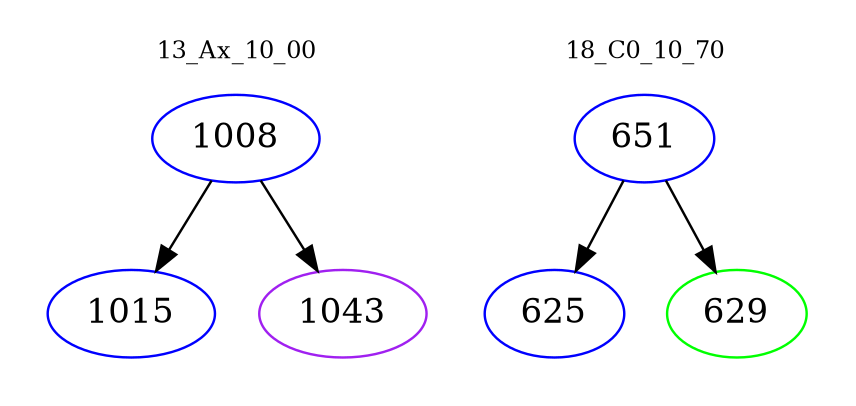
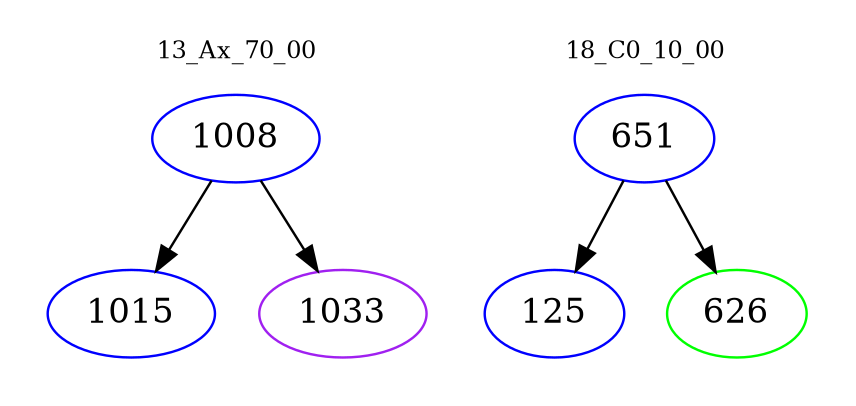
(237, 52) -> (237, 52)
(646, 52) -> (646, 52)
(343, 314) -> (343, 314)
(554, 314) -> (554, 314)
(737, 314) -> (737, 314)
